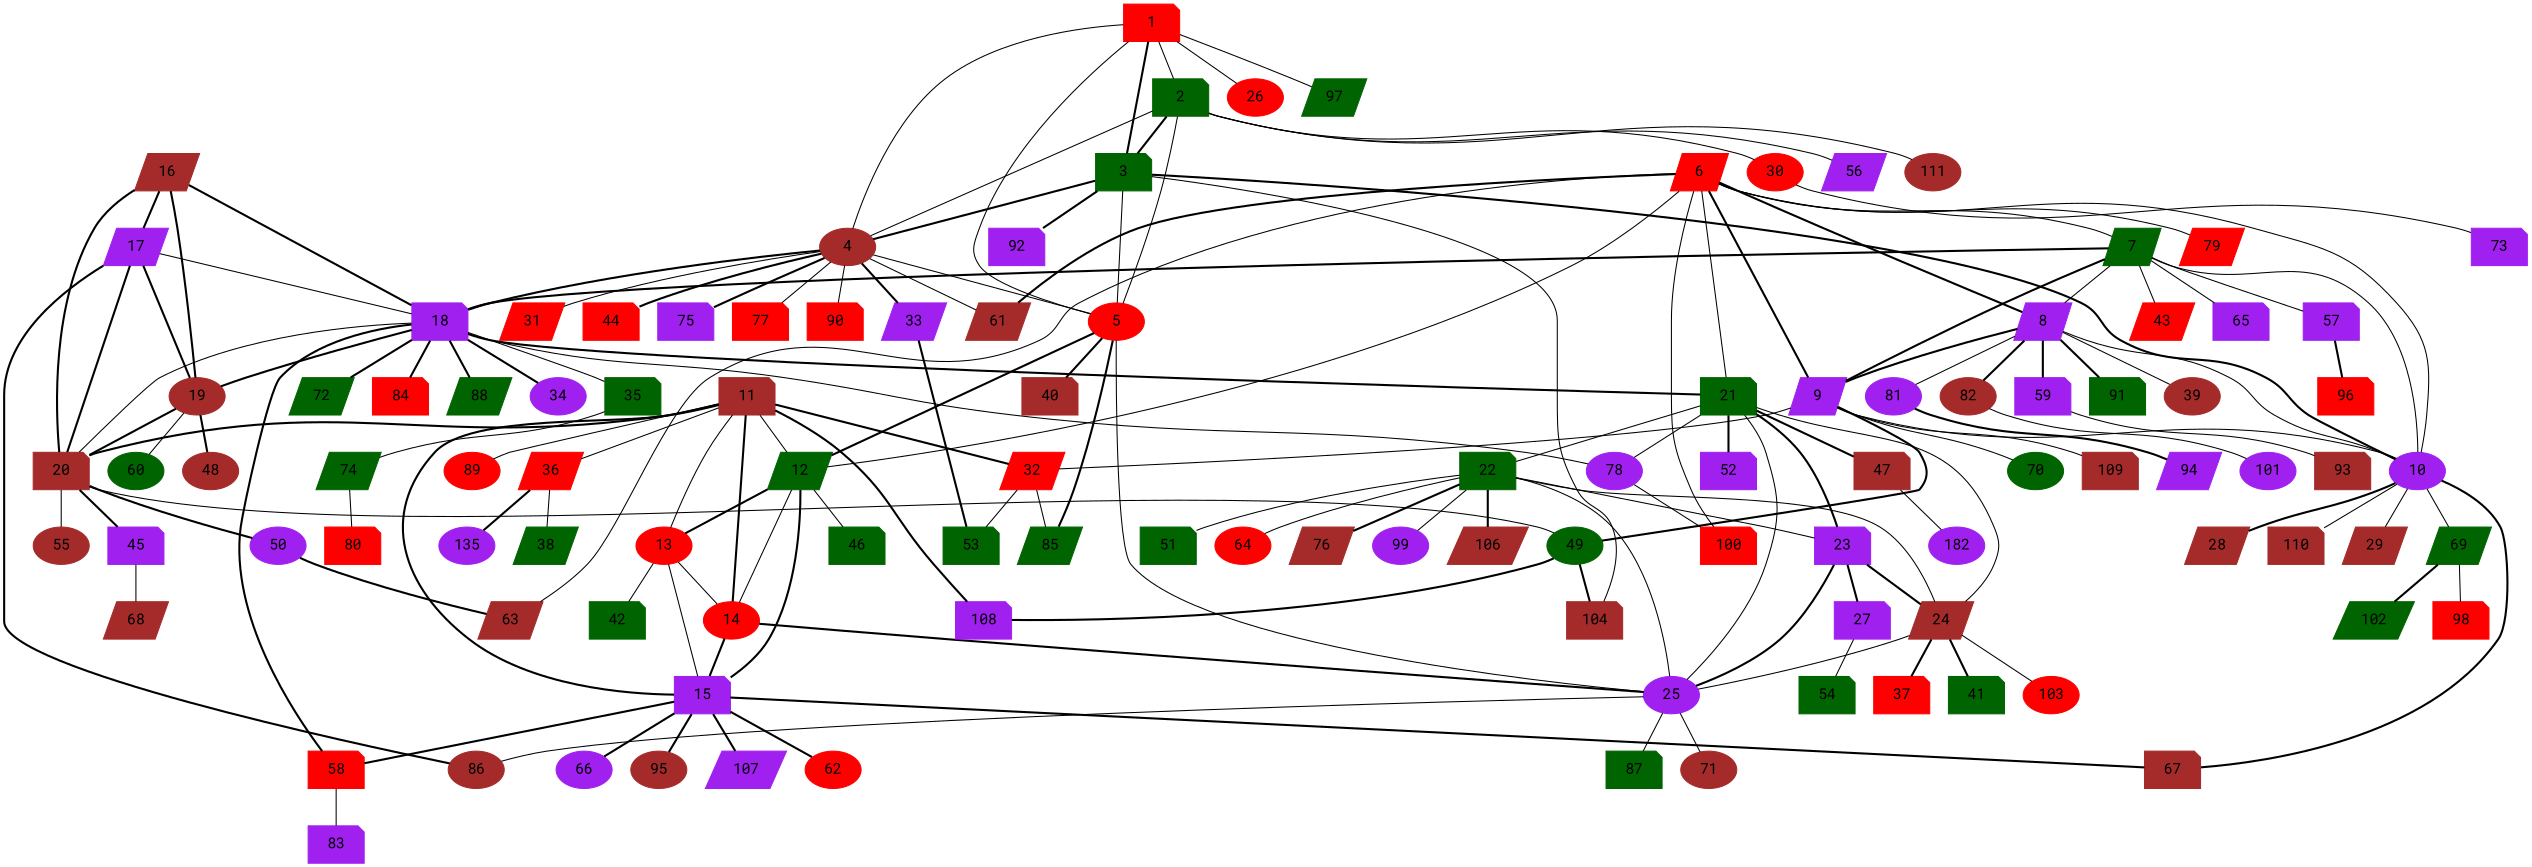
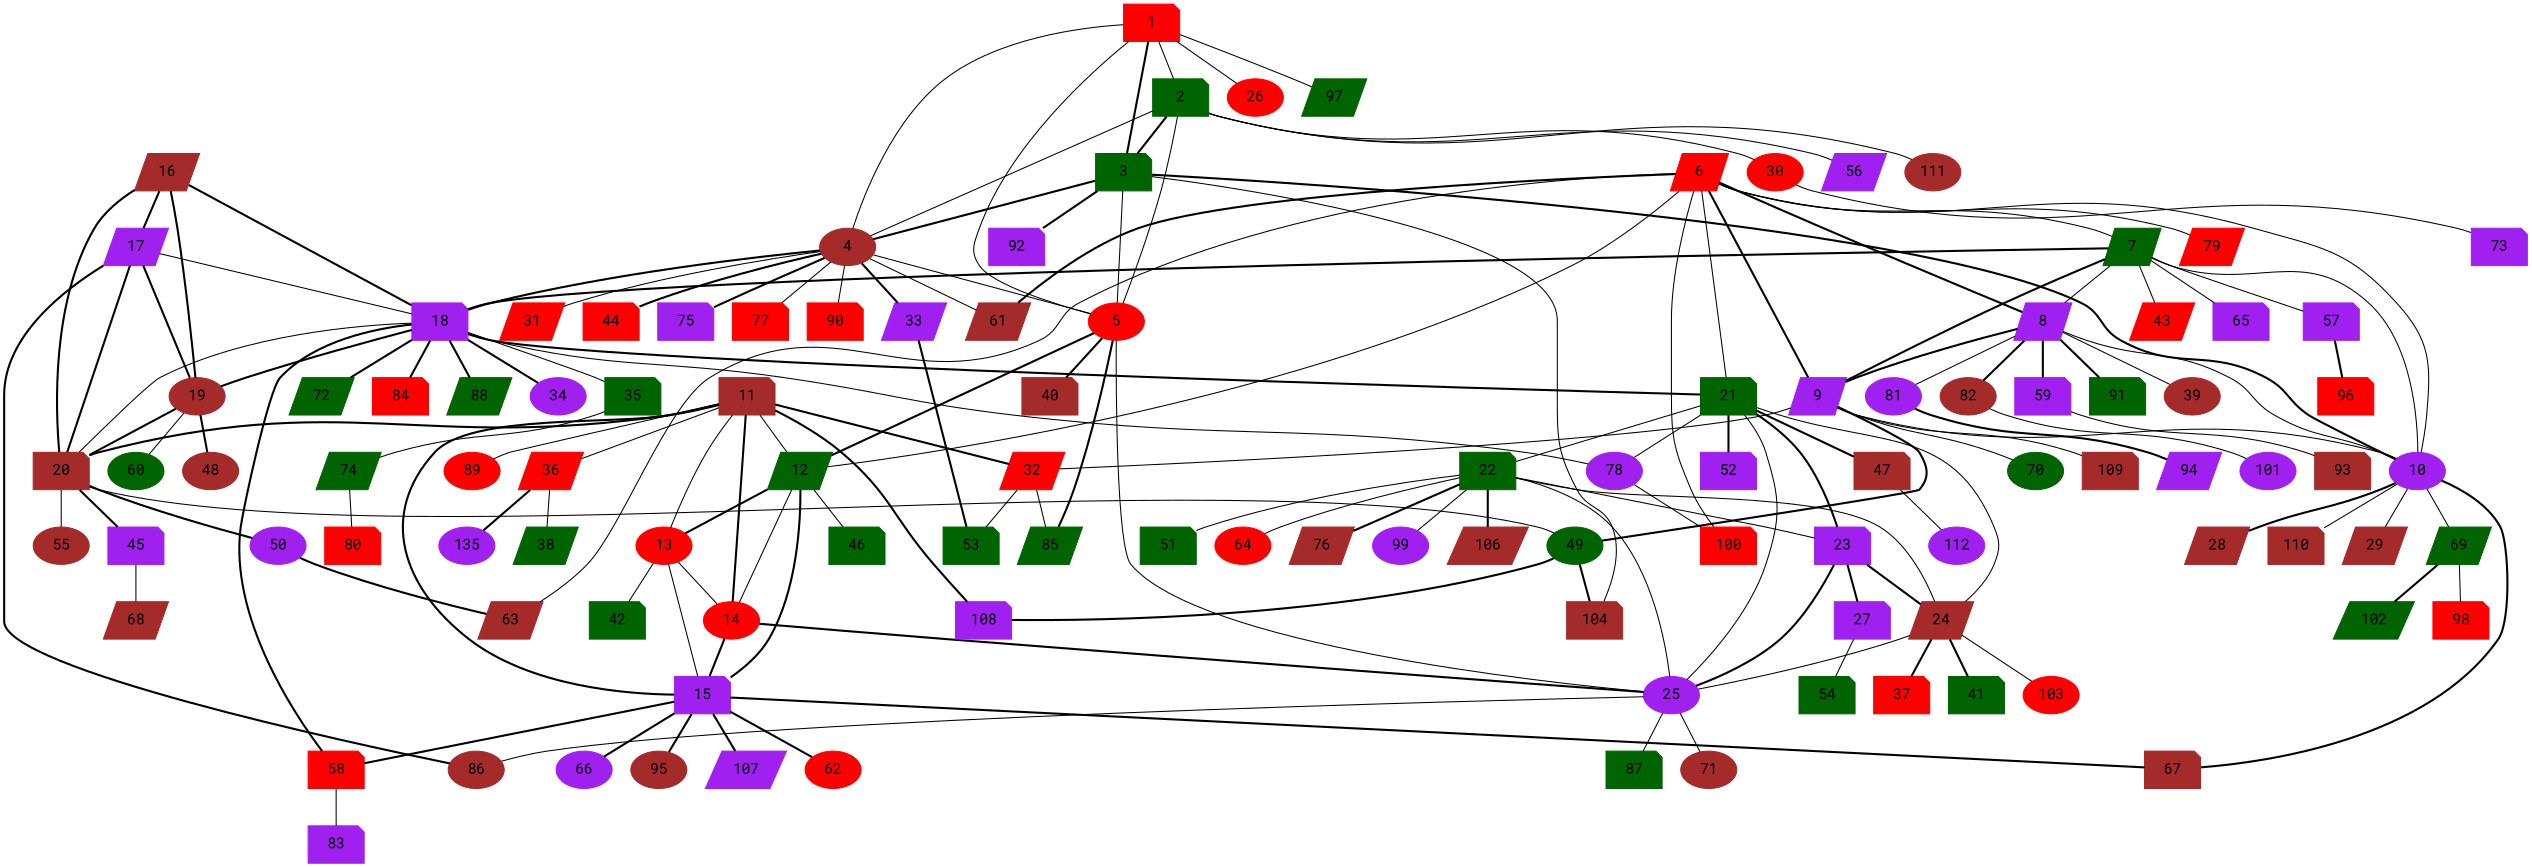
(1957, 546) -> (1957, 546)
